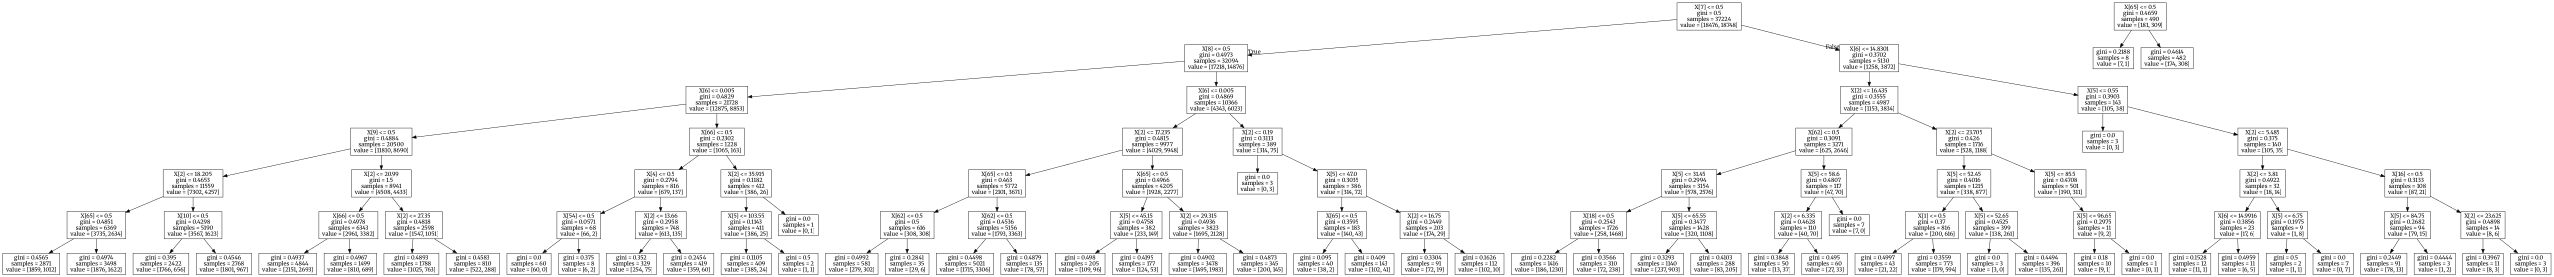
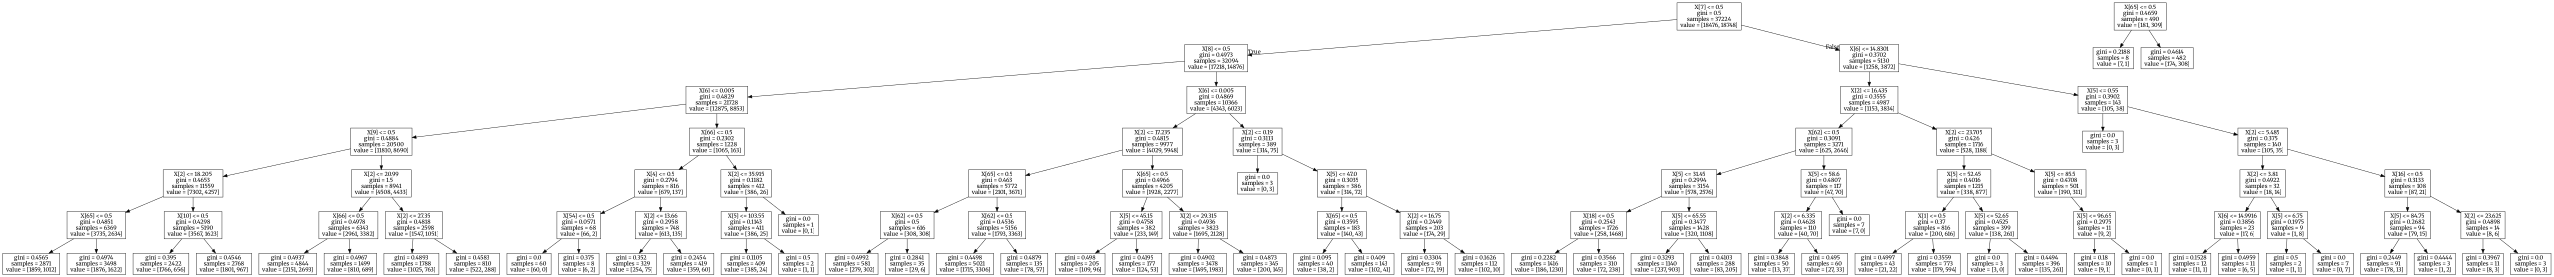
(2103, 100) -> (2103, 100)
